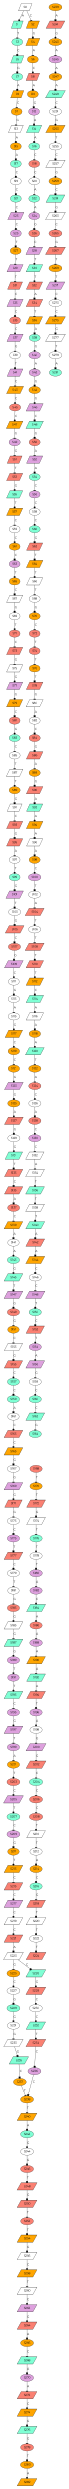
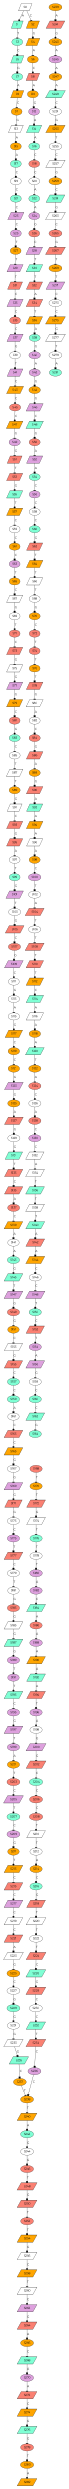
(24, 1964) -> (36, 1964)
